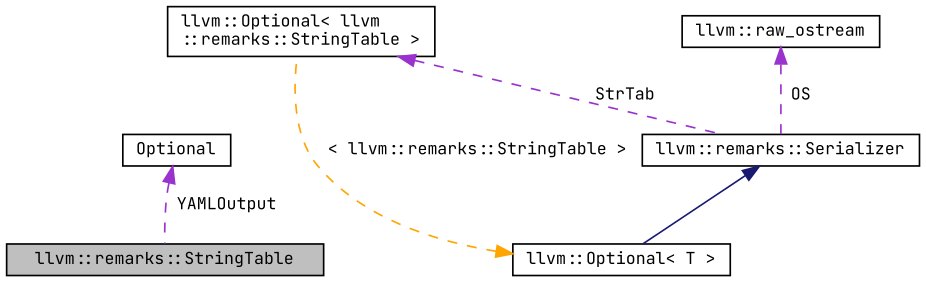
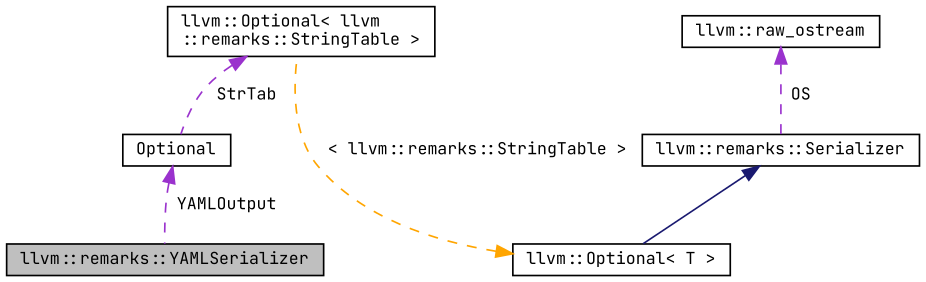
(568, 97) -> (200, 95)
(165, 260) -> (165, 260)
